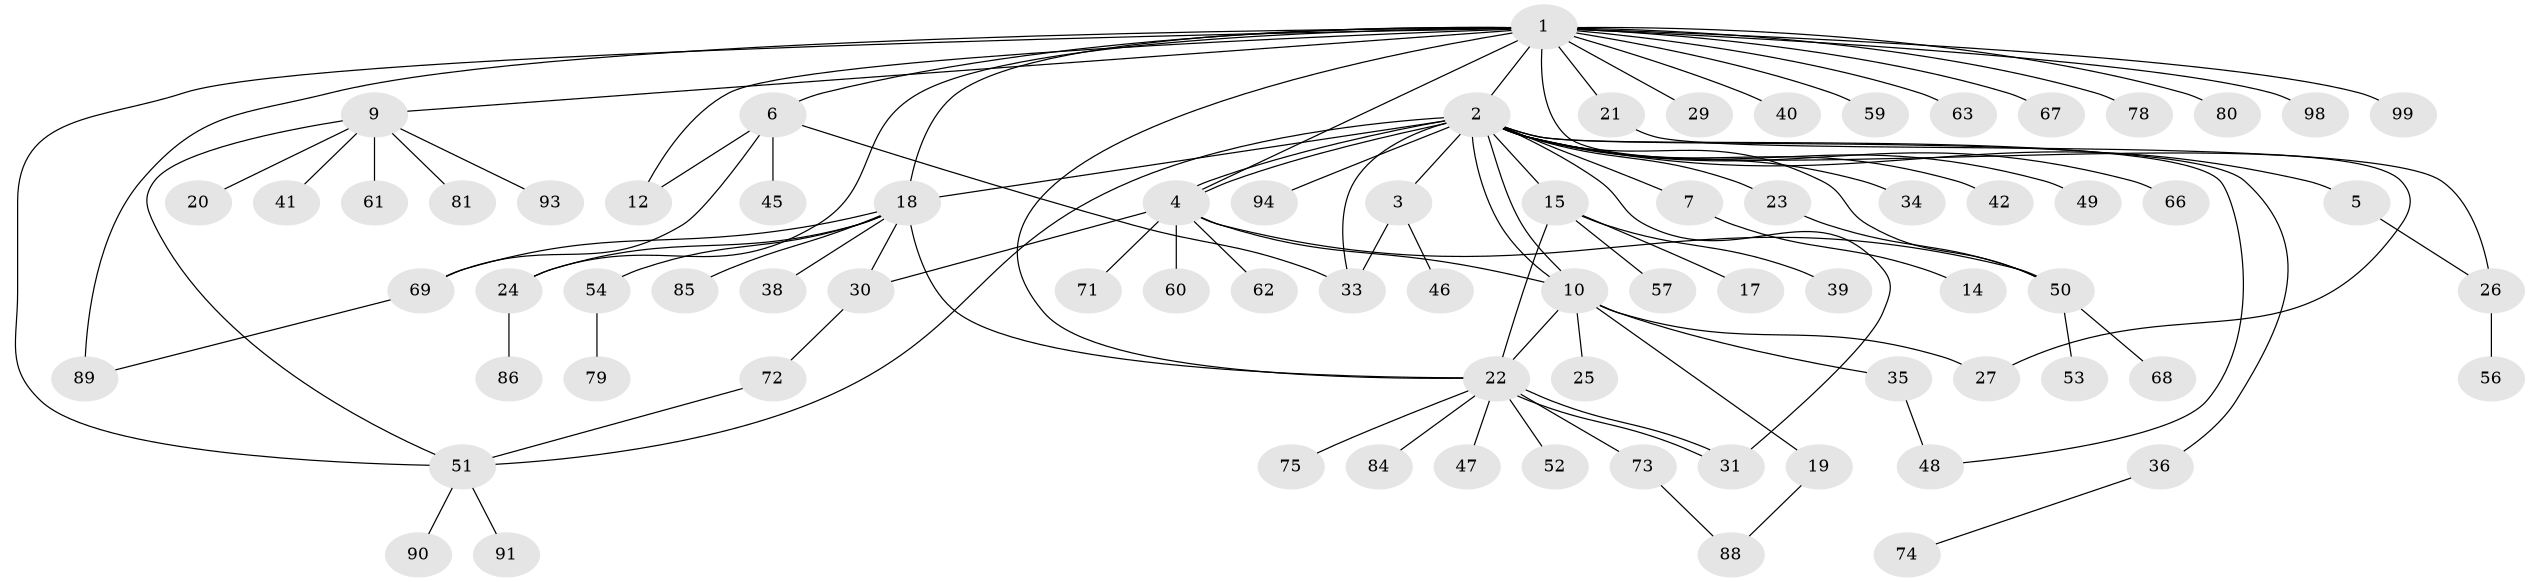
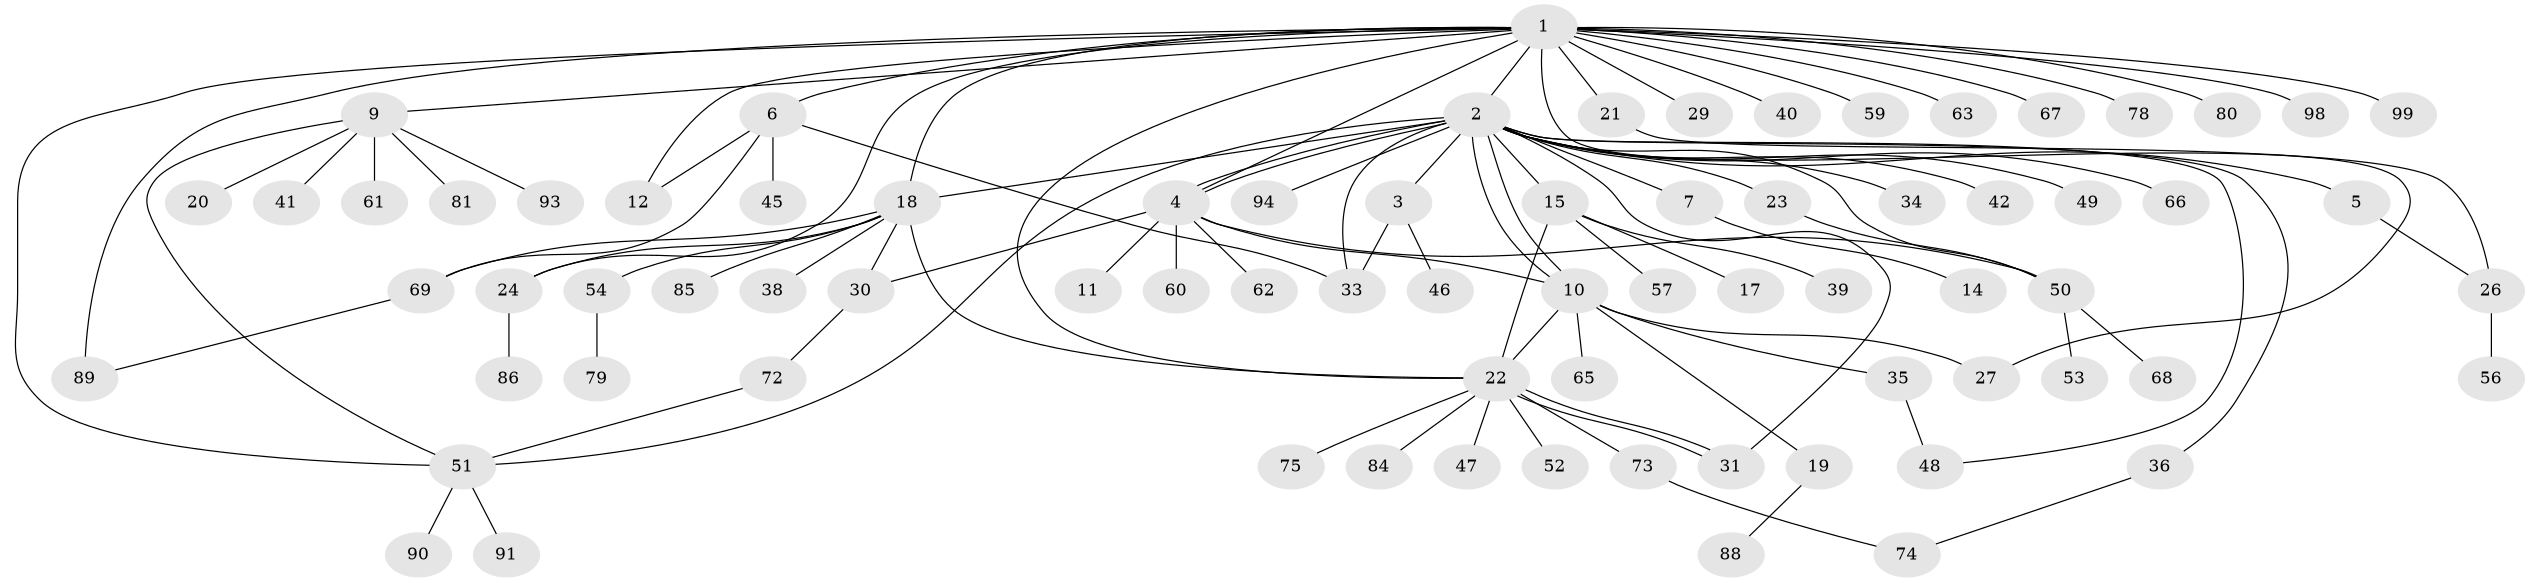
(1088, 291) -> (1088, 291)
(1584, 379) -> (1584, 379)
(1687, 511) -> (1761, 514)
